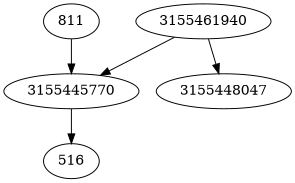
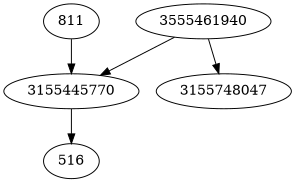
(203, 21) -> (203, 21)
(224, 91) -> (224, 91)
